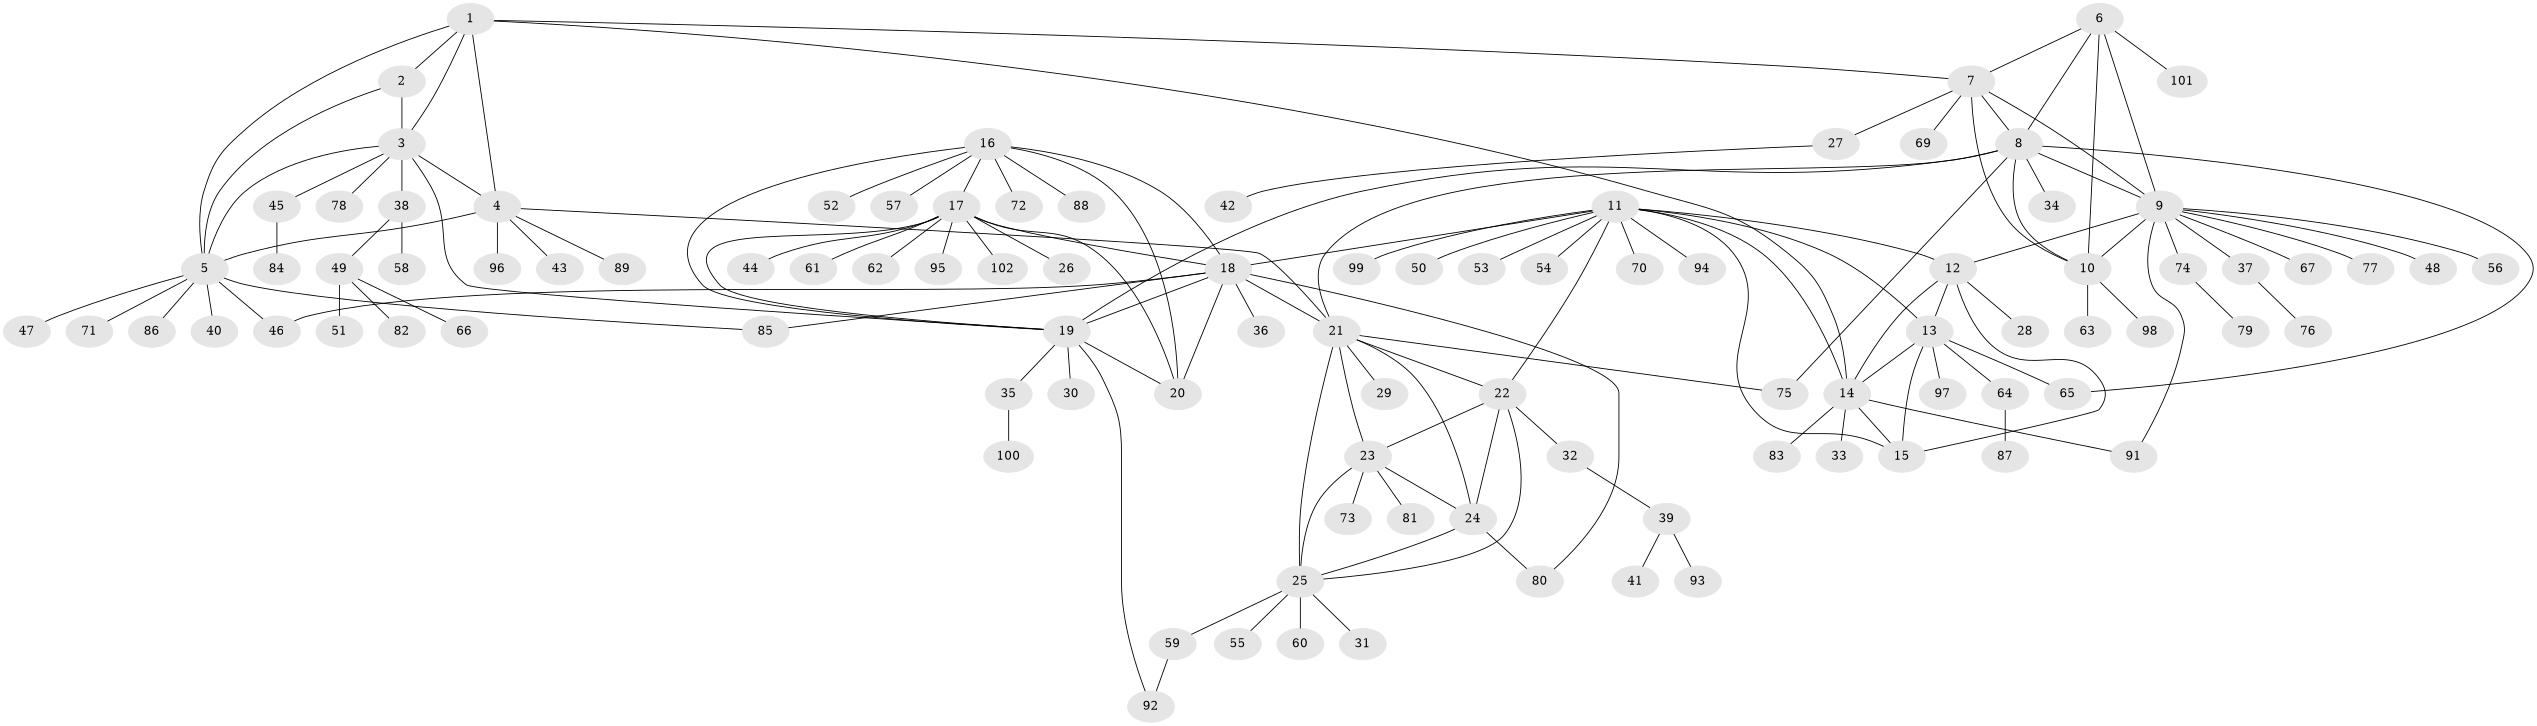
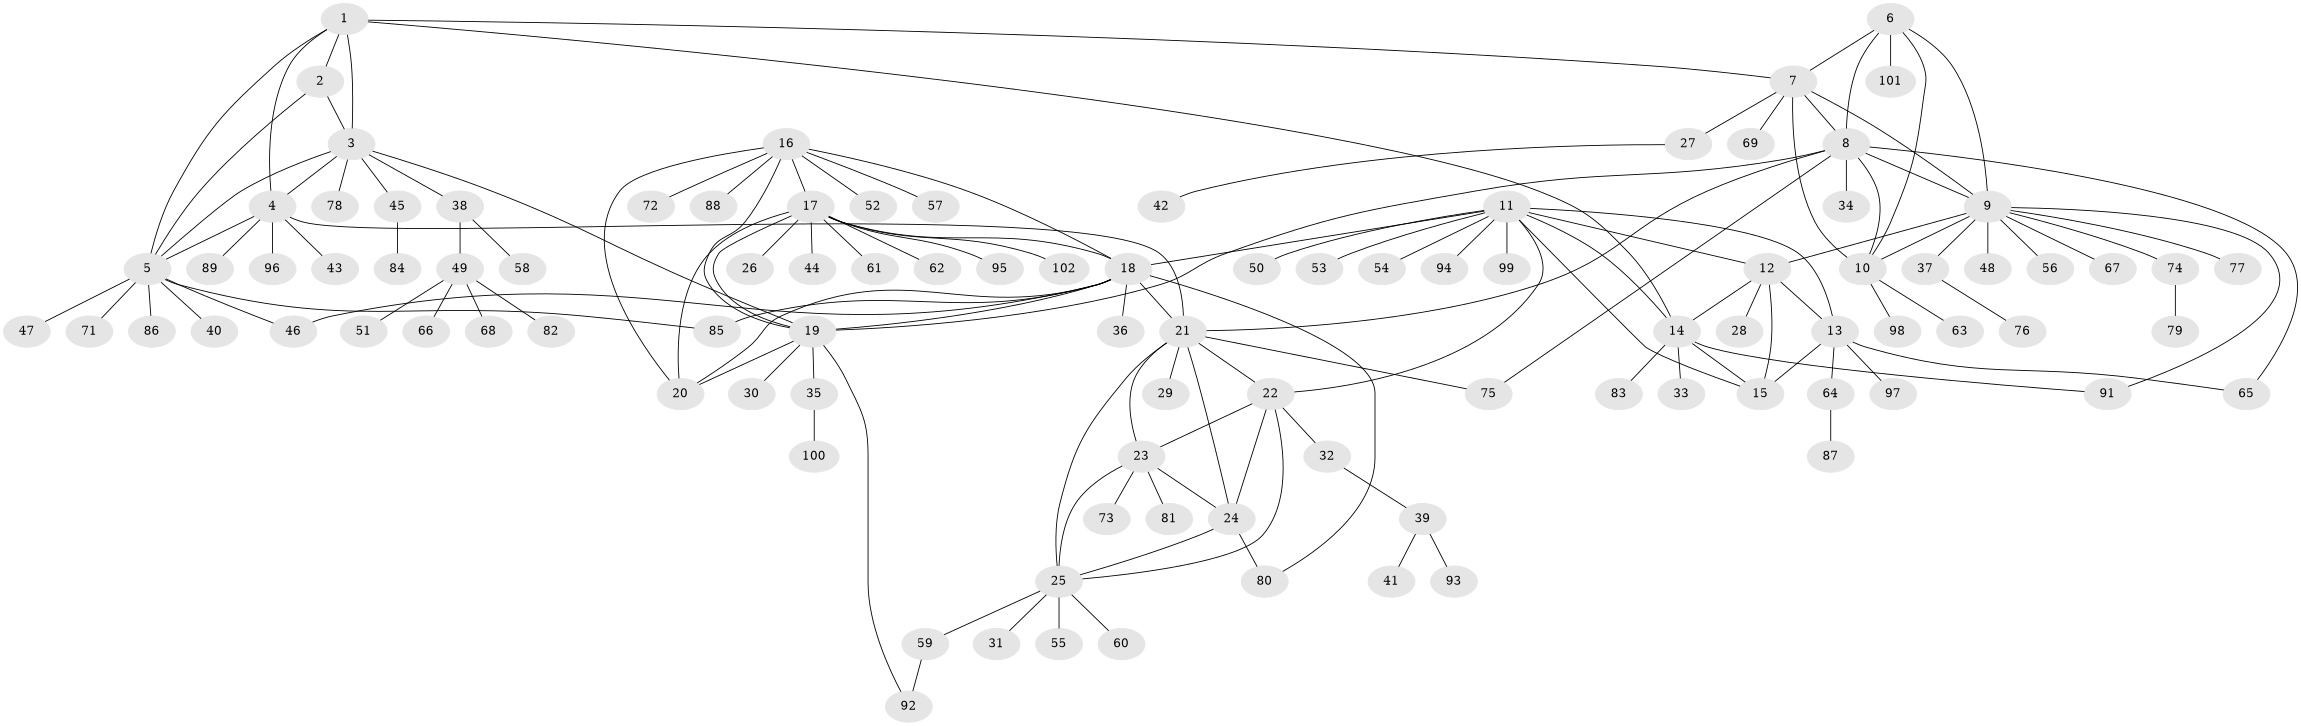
(1640, 269) -> none
none -> (489, 332)
(1889, 363) -> none
